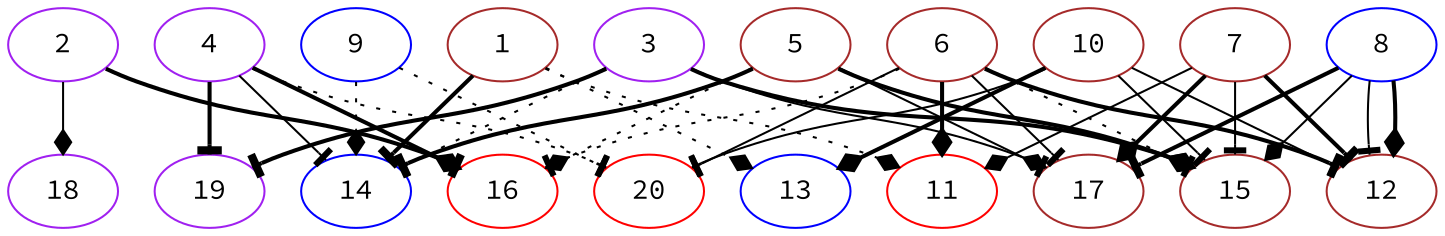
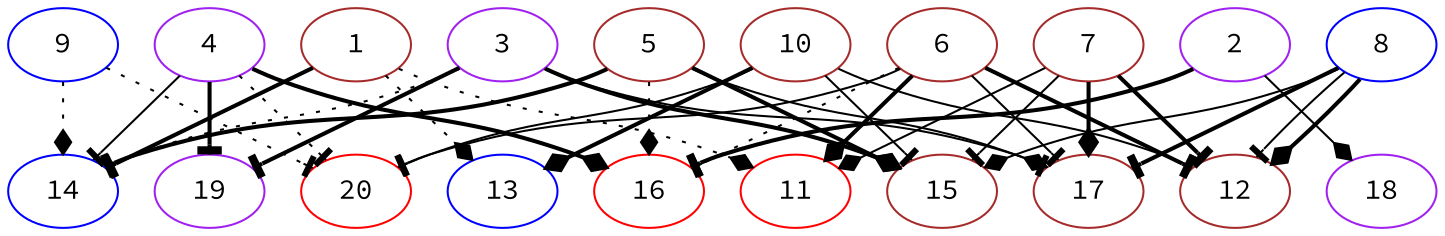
(1084, 116) -> none
